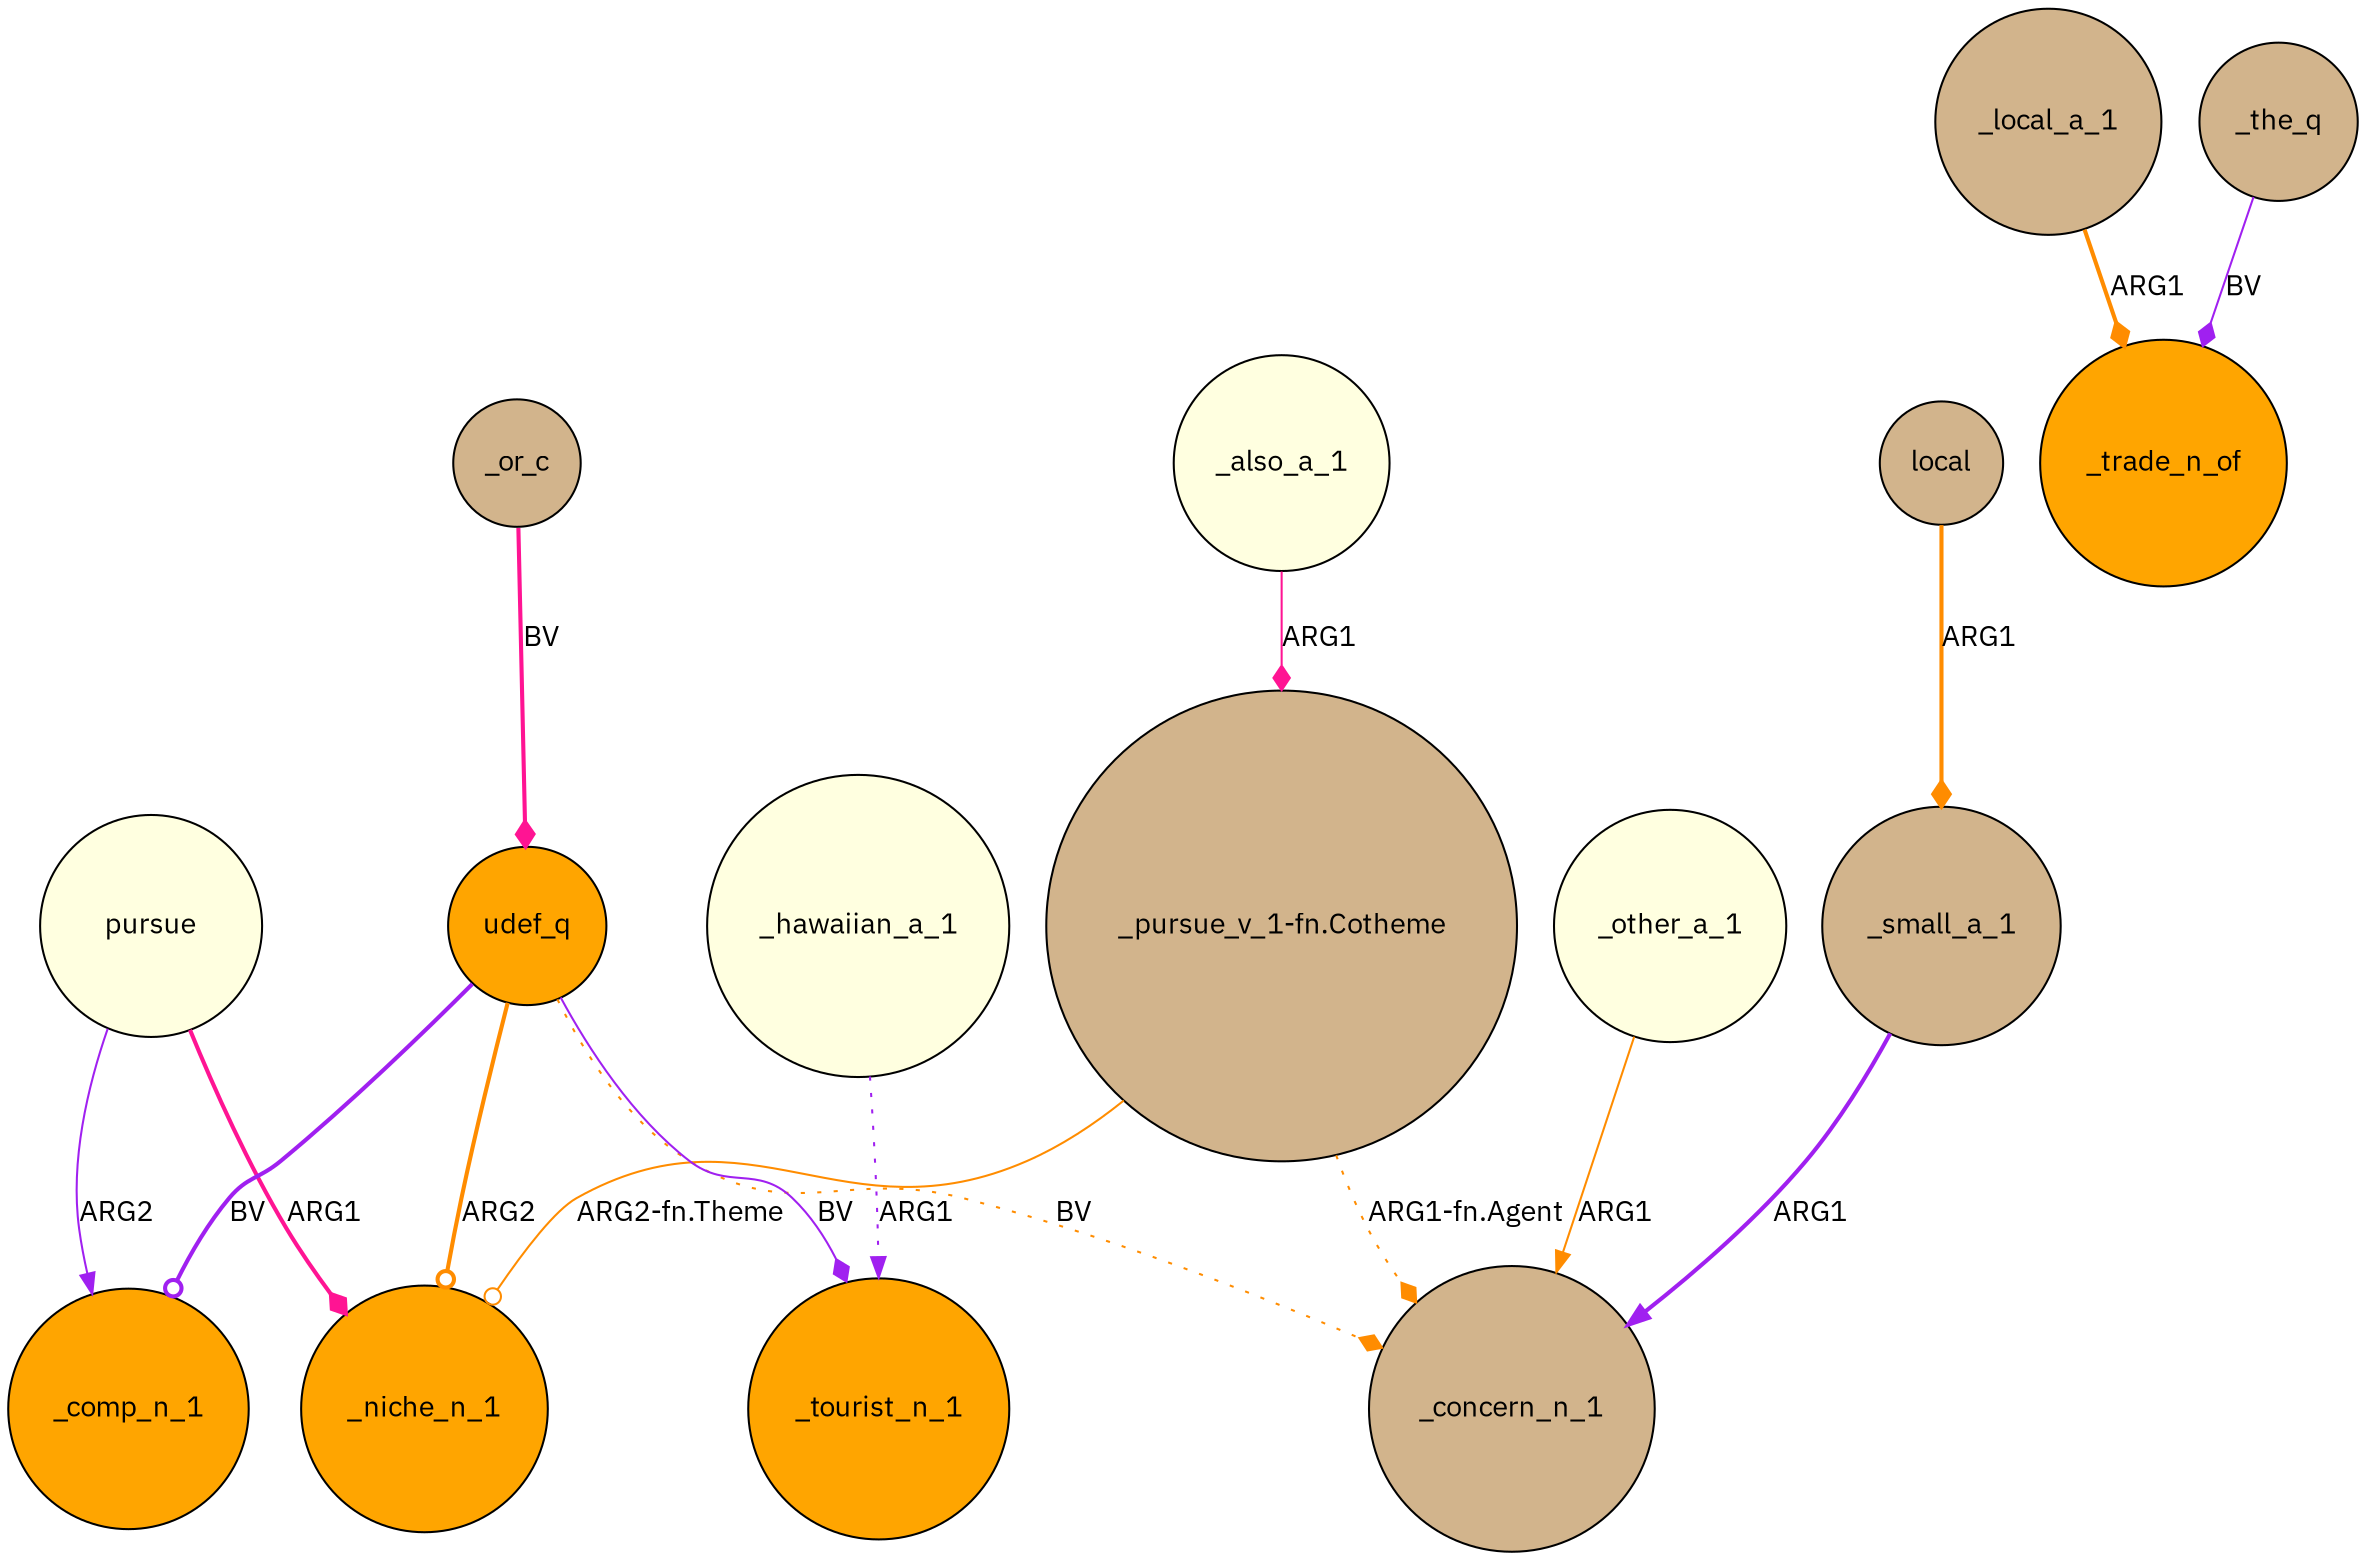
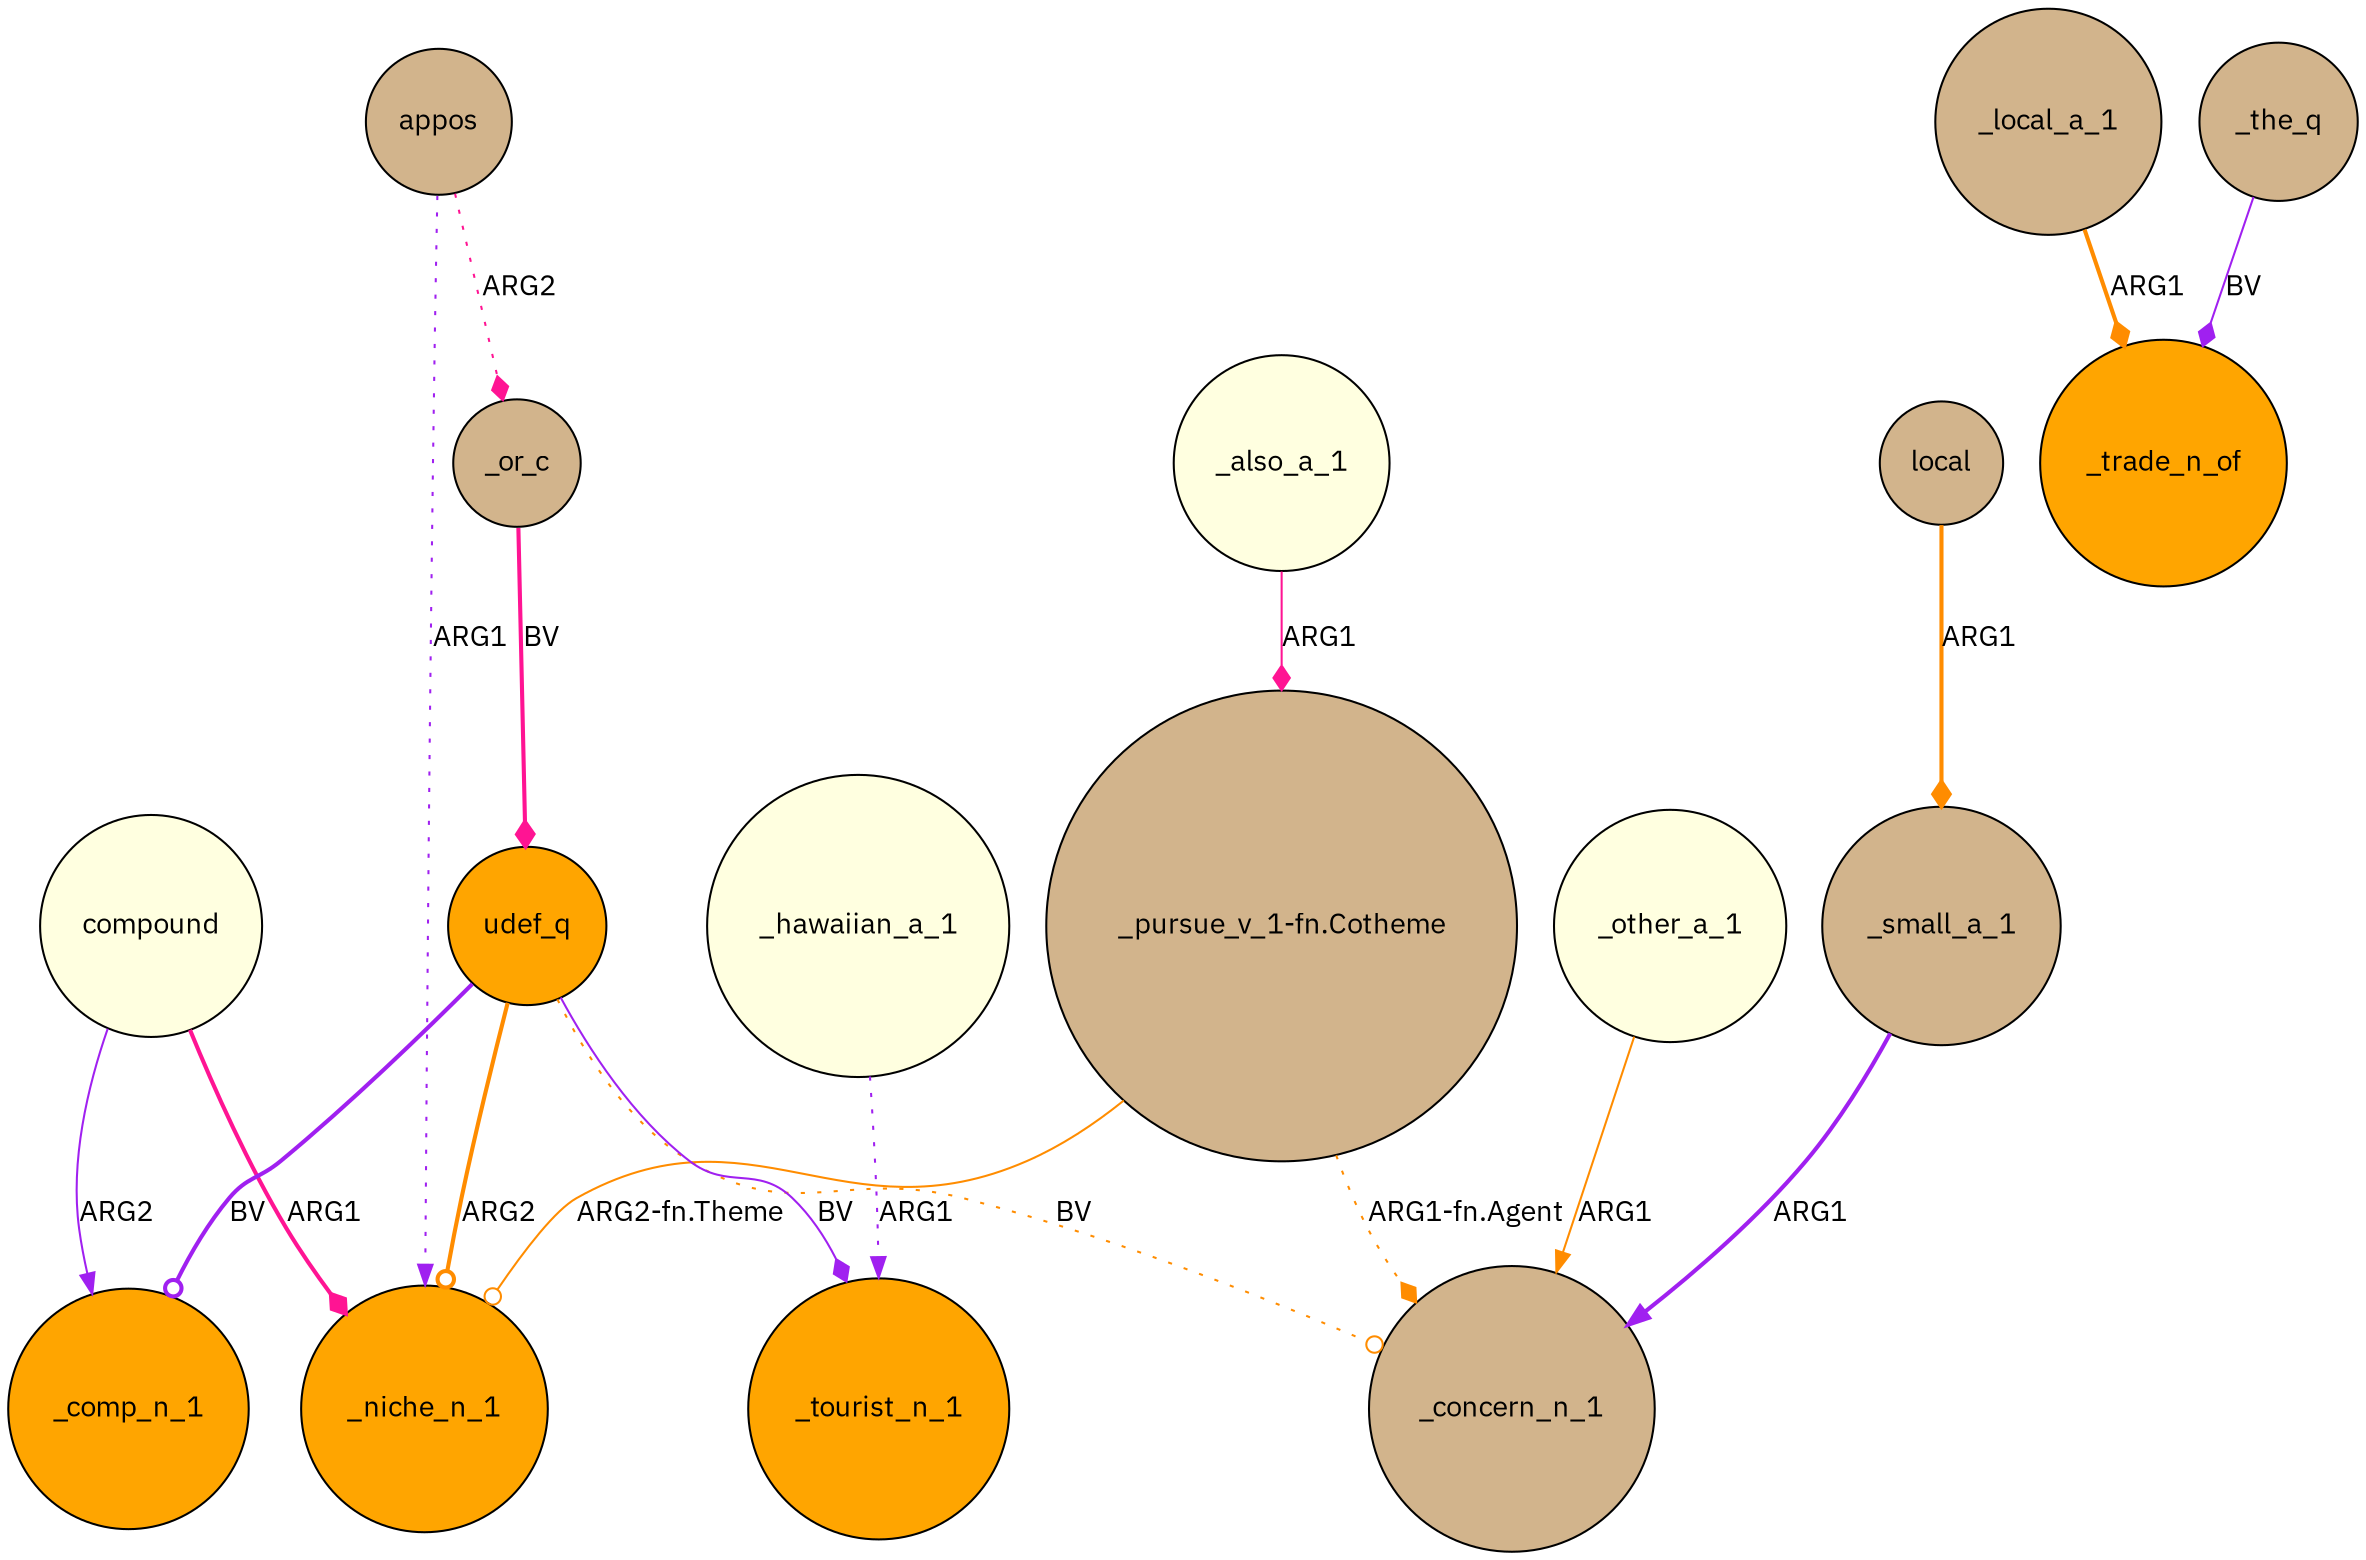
none -> (439, 122)
(151, 926) -> (151, 926)
(950, 1196) -> (950, 1196)
